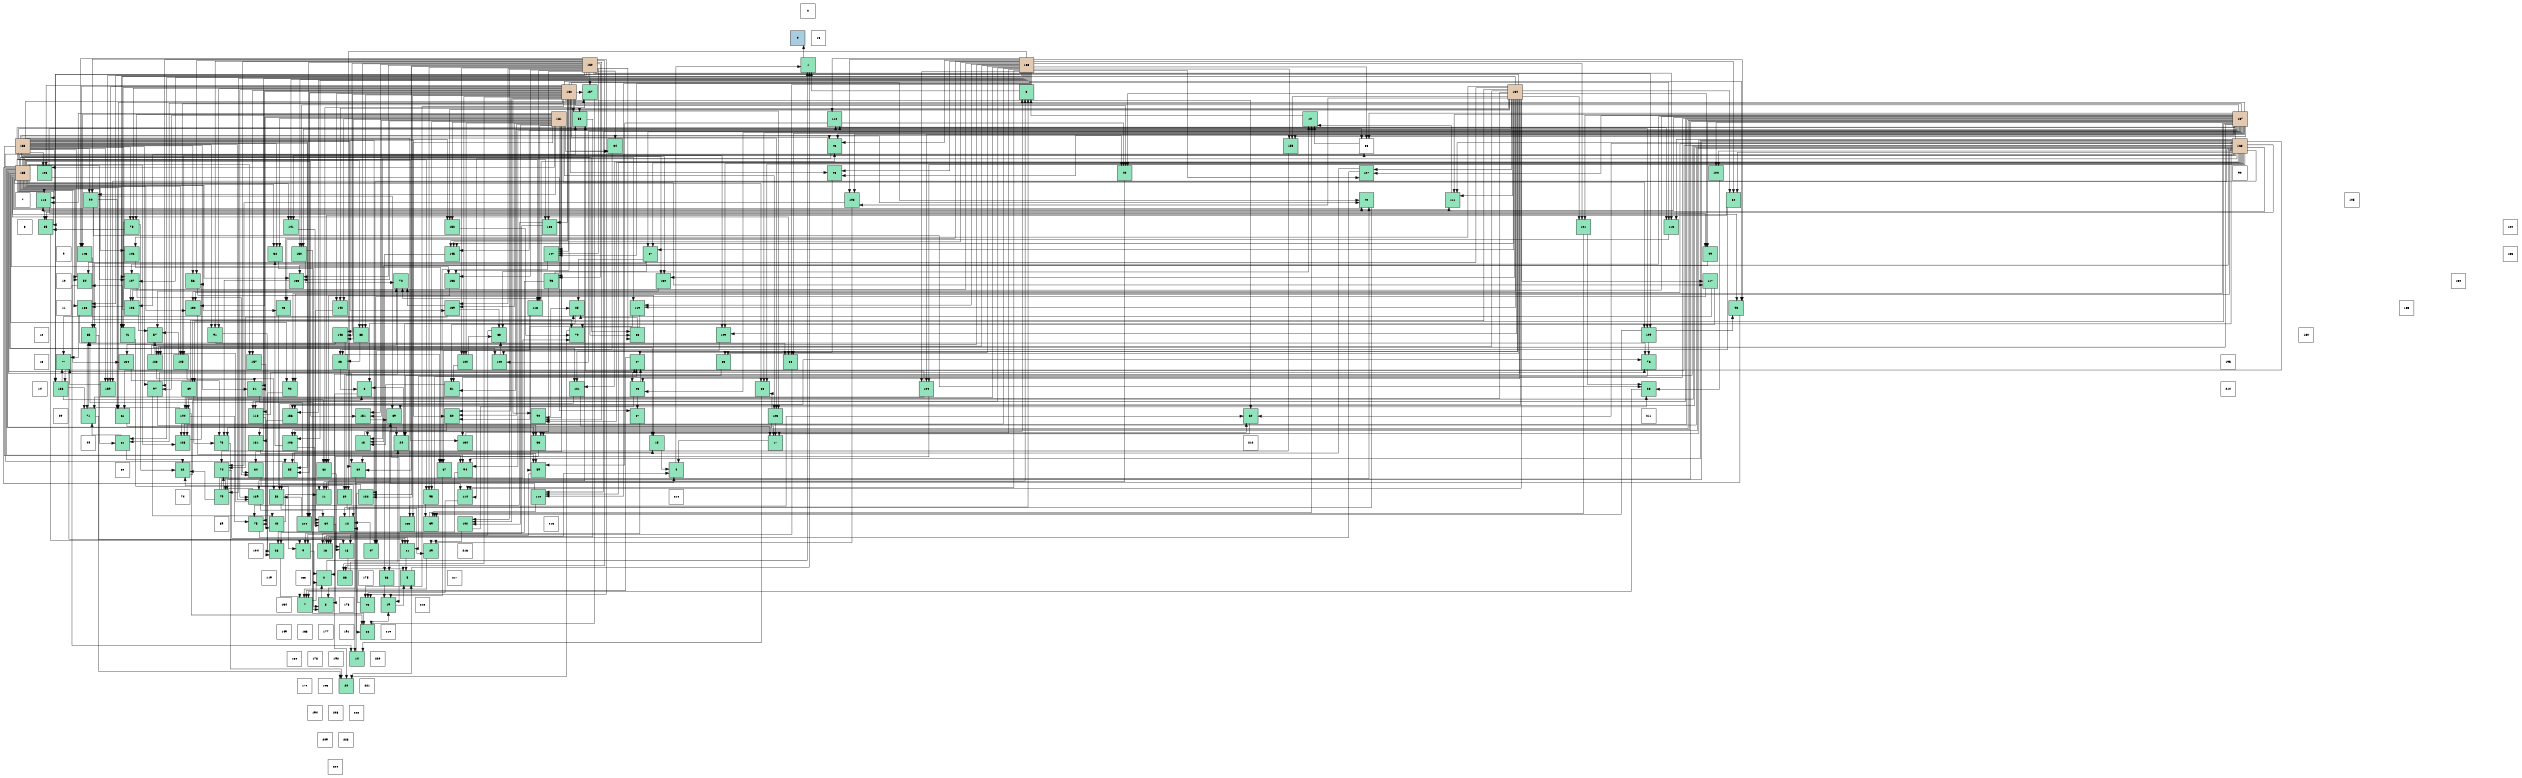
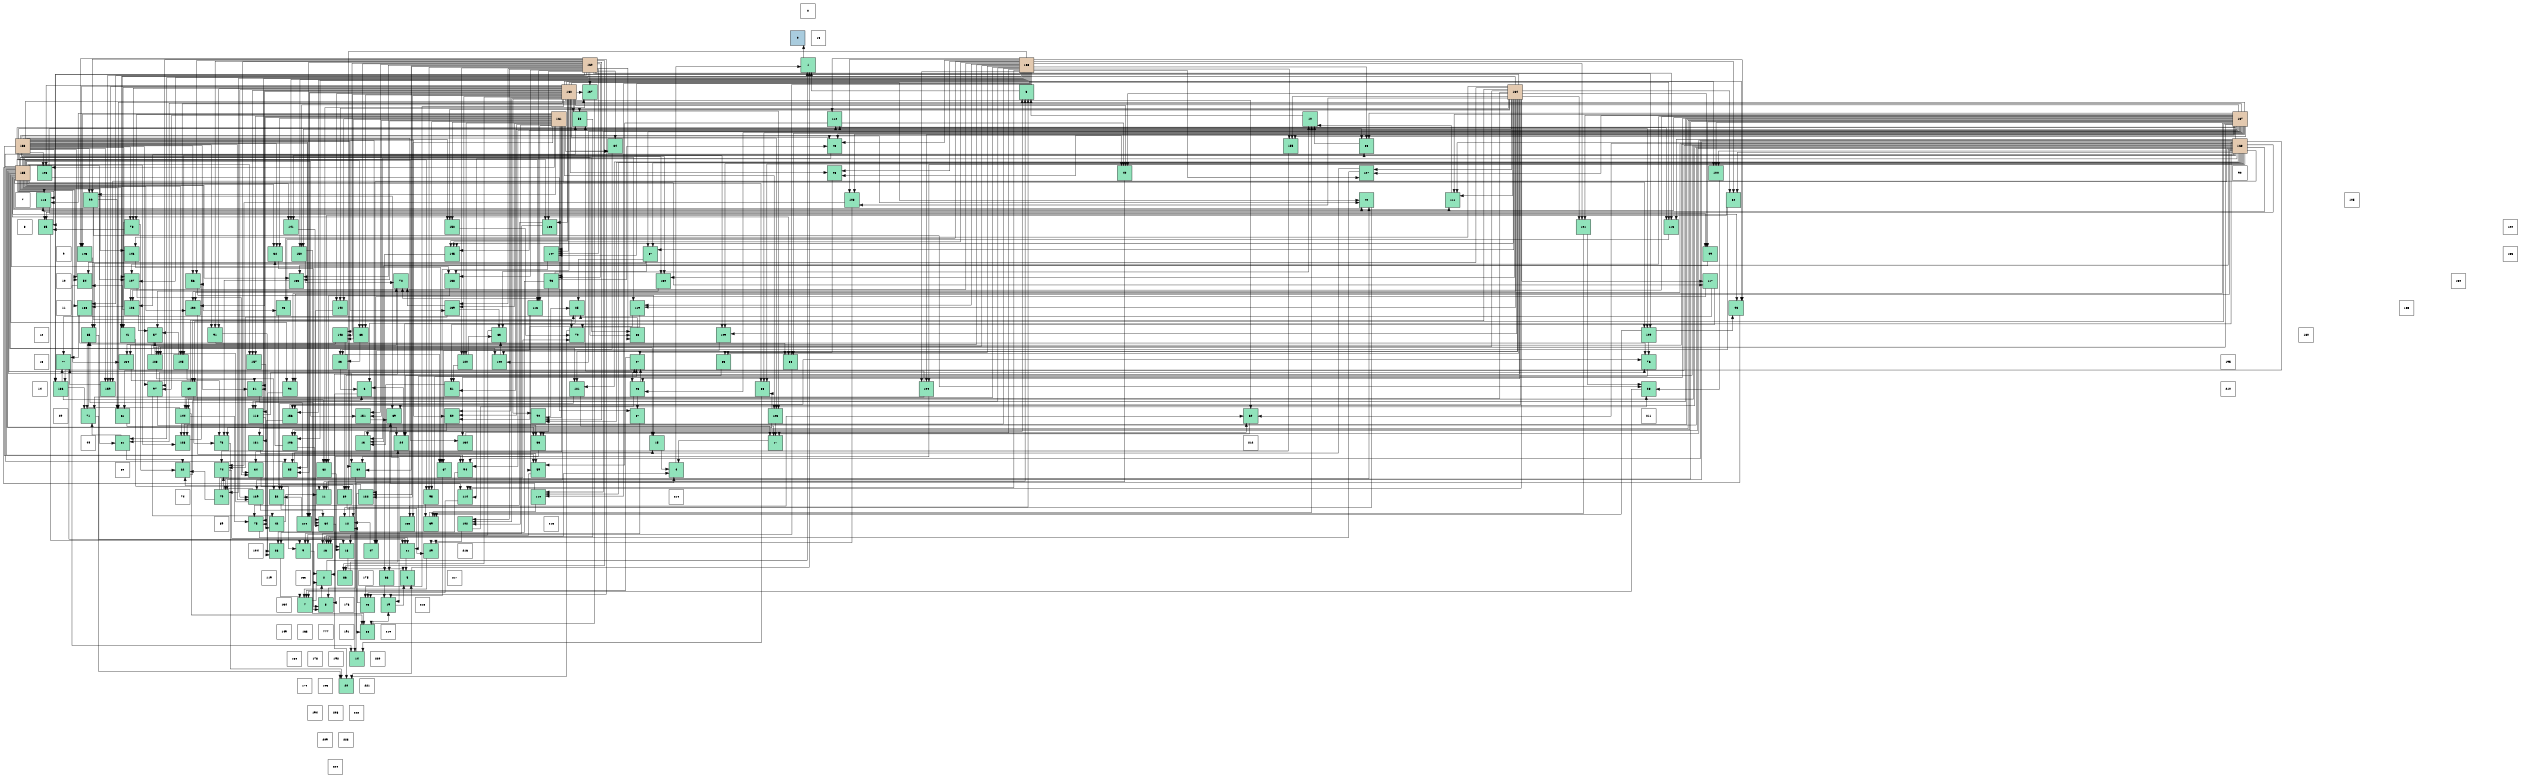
none -> (1179, 82)
none -> (256, 126)
(1367, 146) -> (1367, 146)
(577, 162) -> (645, 146)
none -> (1509, 345)
(585, 469) -> (562, 459)
(326, 632) -> (326, 632)
